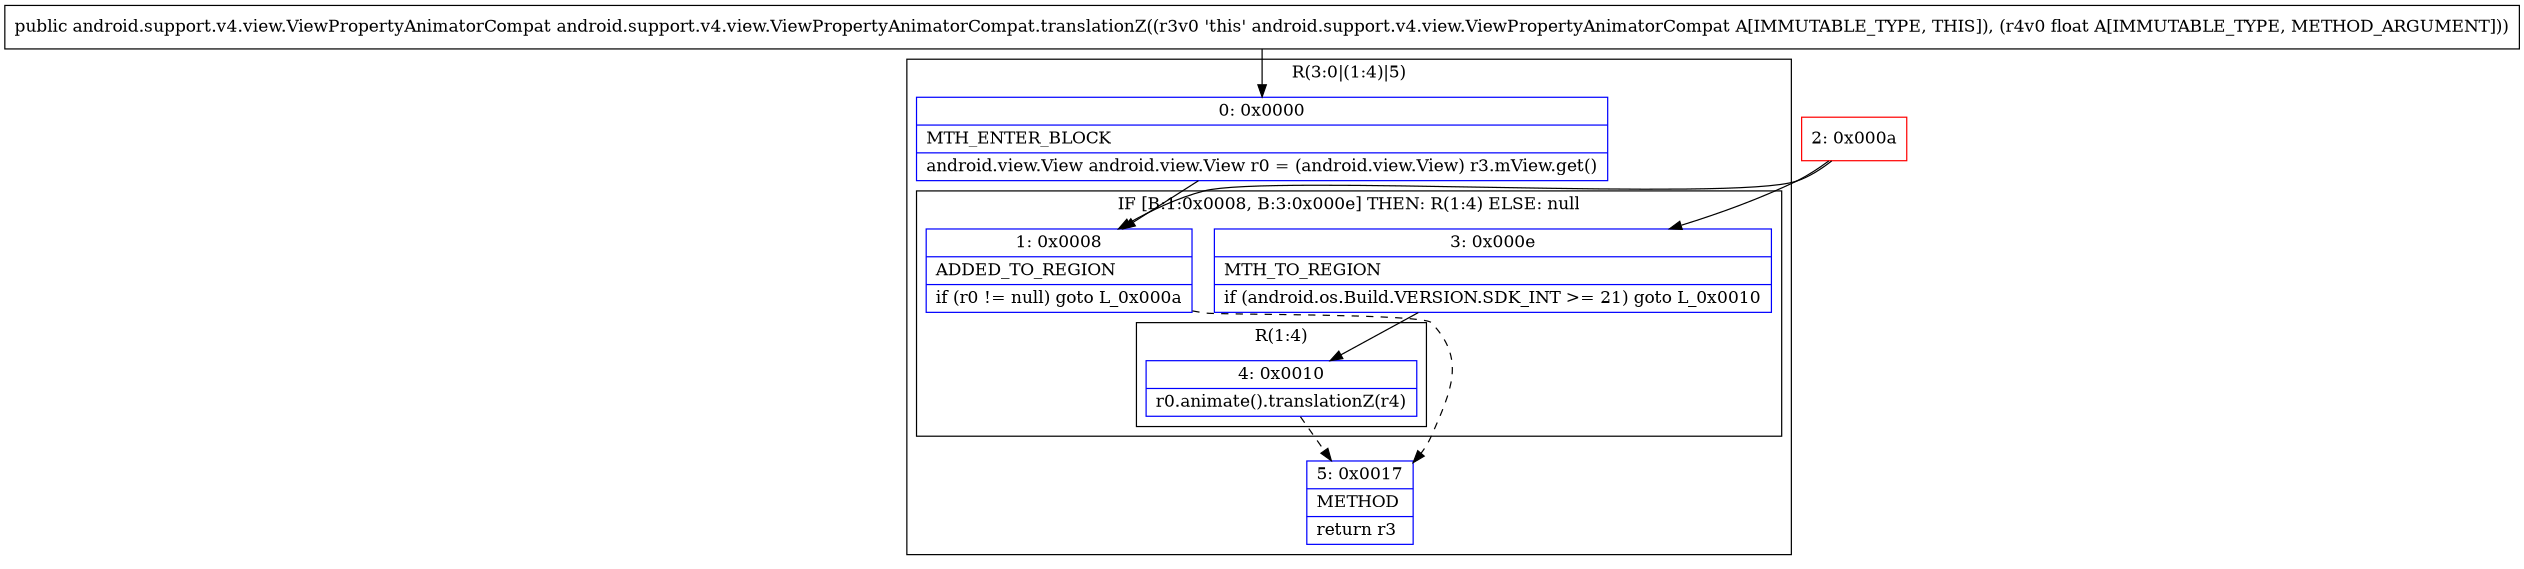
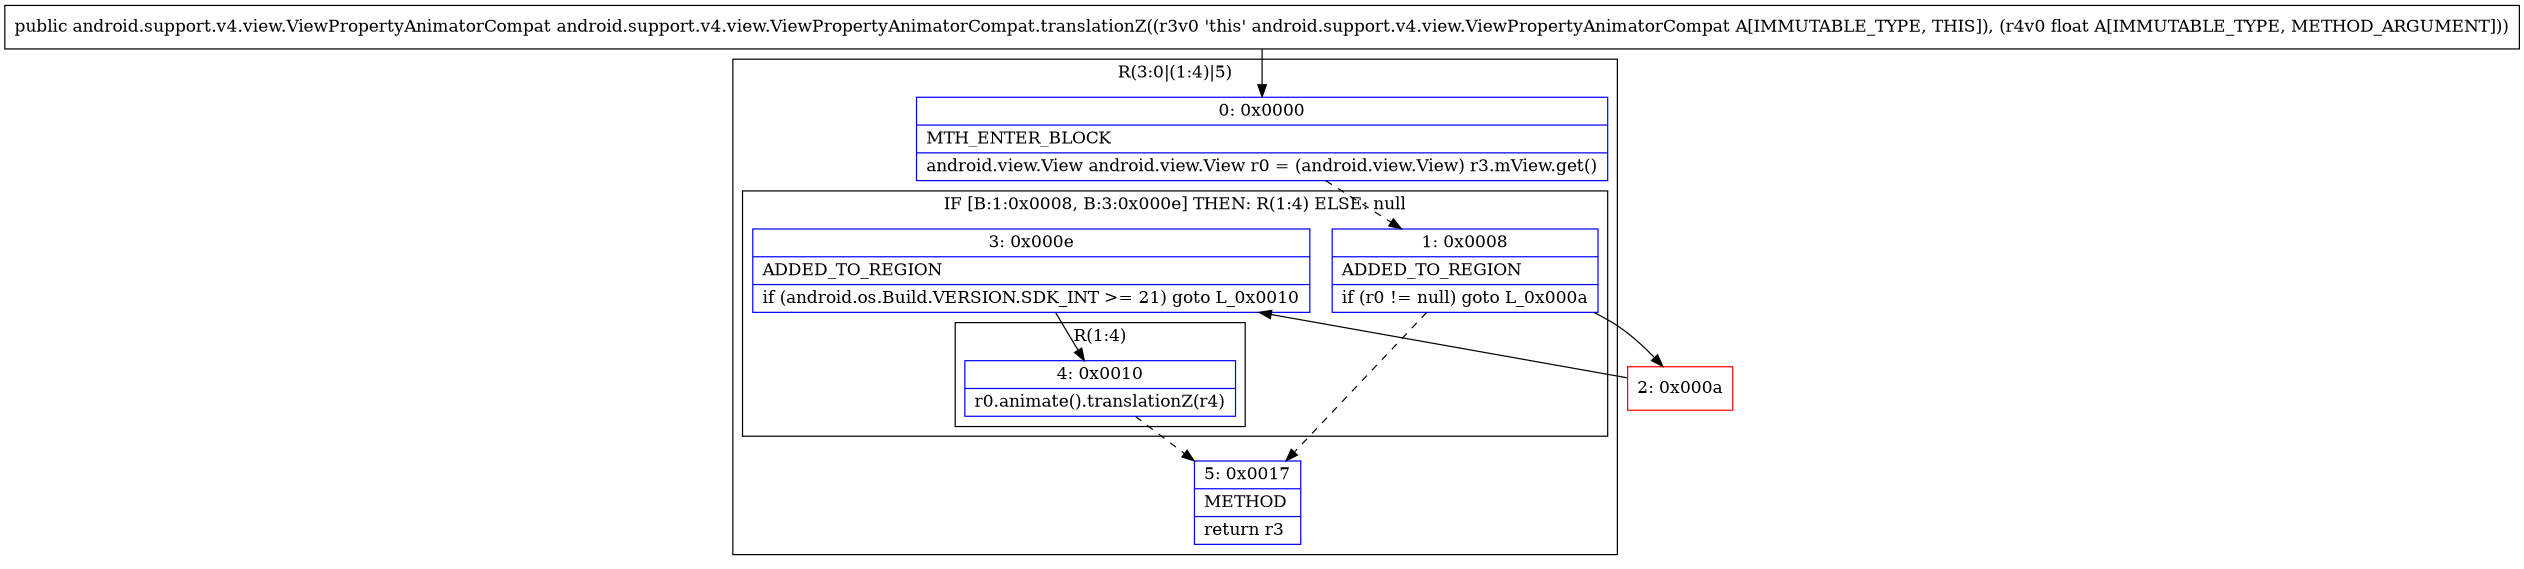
(1480, 187) -> (1626, 332)
(1166, 201) -> (1358, 201)
(1303, 270) -> (852, 270)
